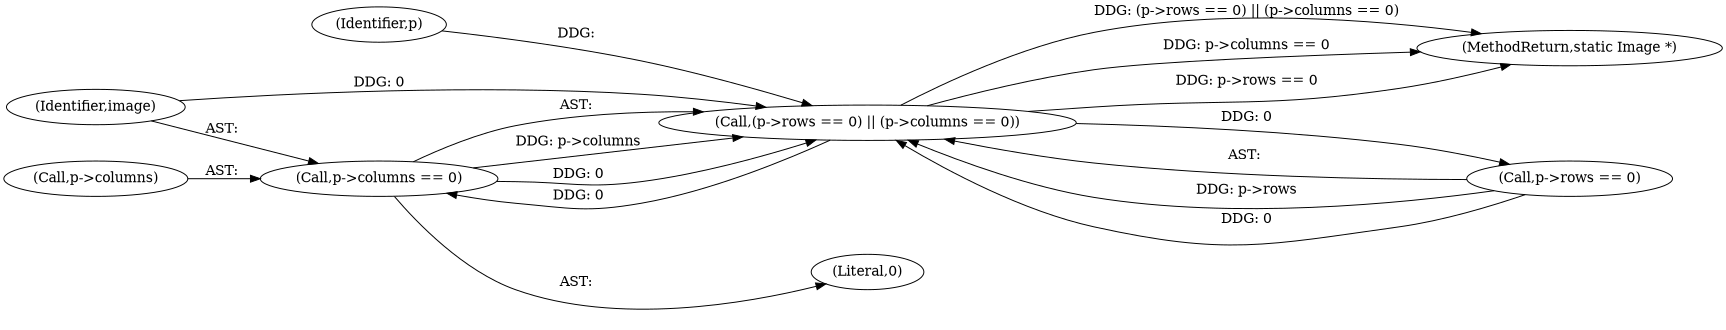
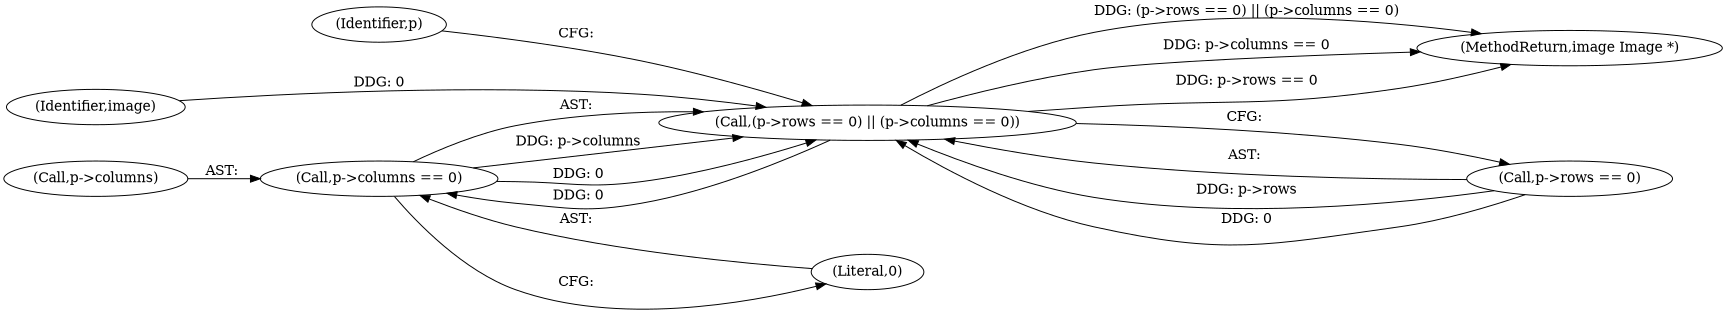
(578, 34) -> (578, 34)
(1570, 48) -> (1570, 48)
(1247, 117) -> (1247, 117)
(230, 141) -> (618, 247)
(578, 282) -> (578, 282)
